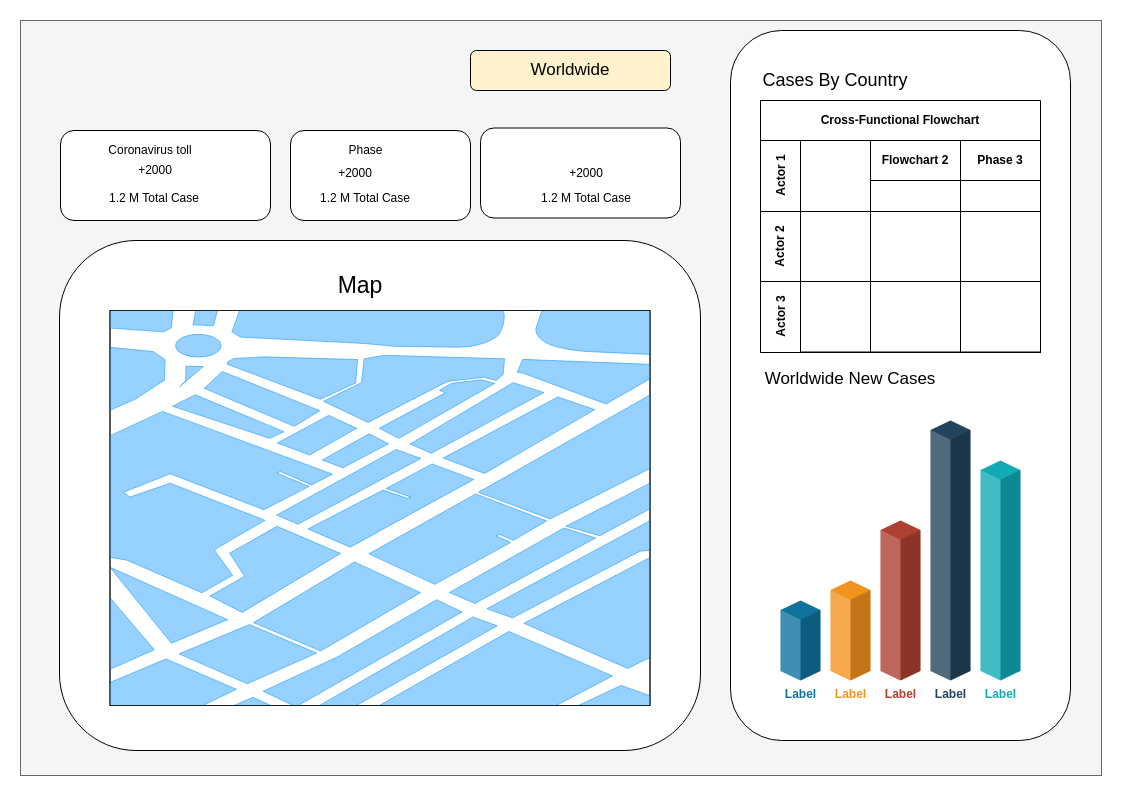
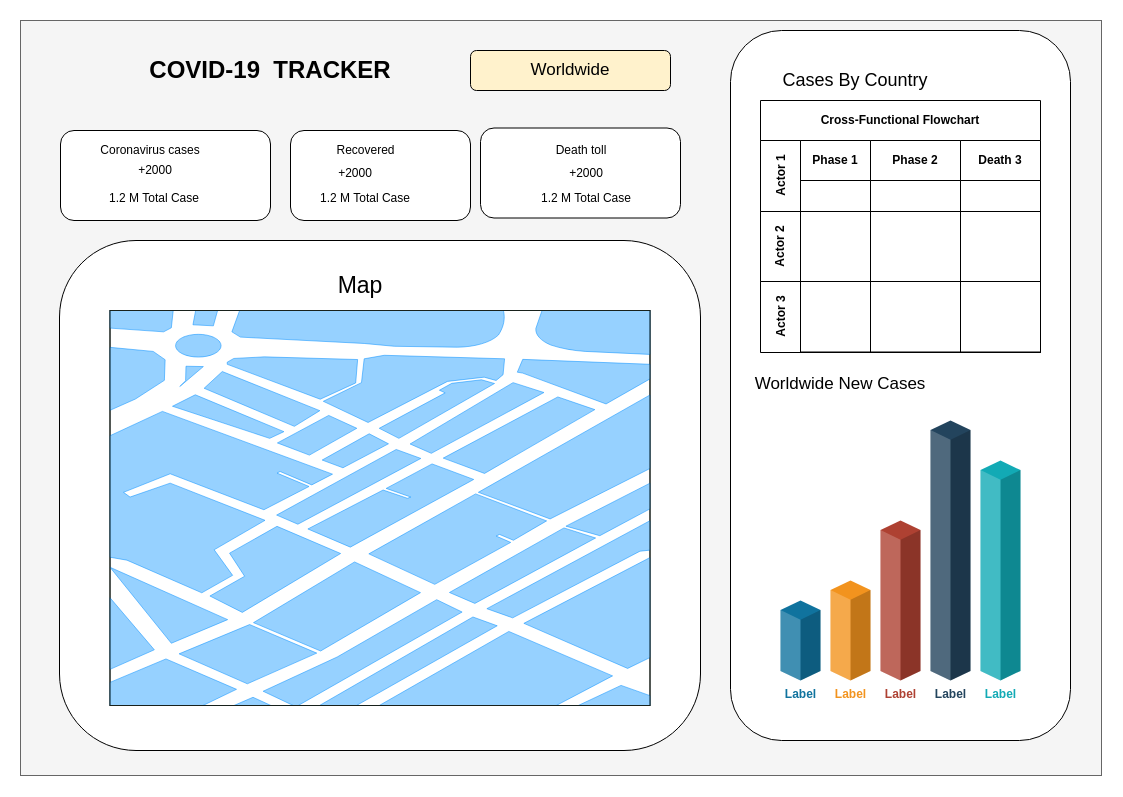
none -> (271, 71)
(836, 81) -> (856, 81)
(151, 151) -> (151, 151)
(366, 151) -> (366, 151)
none -> (581, 151)
(916, 161) -> (916, 161)
(1001, 161) -> (1001, 161)
none -> (836, 176)
(851, 379) -> (841, 384)
